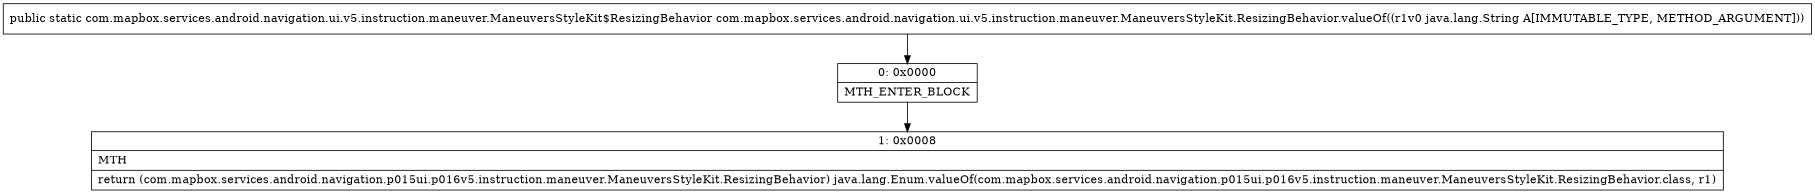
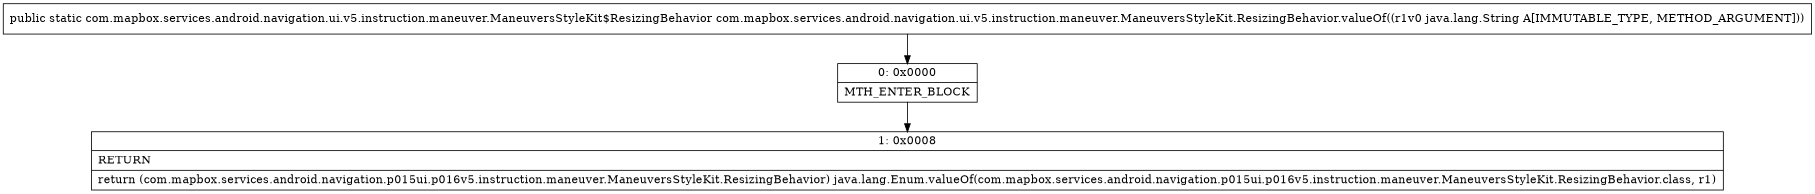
(113, 160) -> (125, 160)
